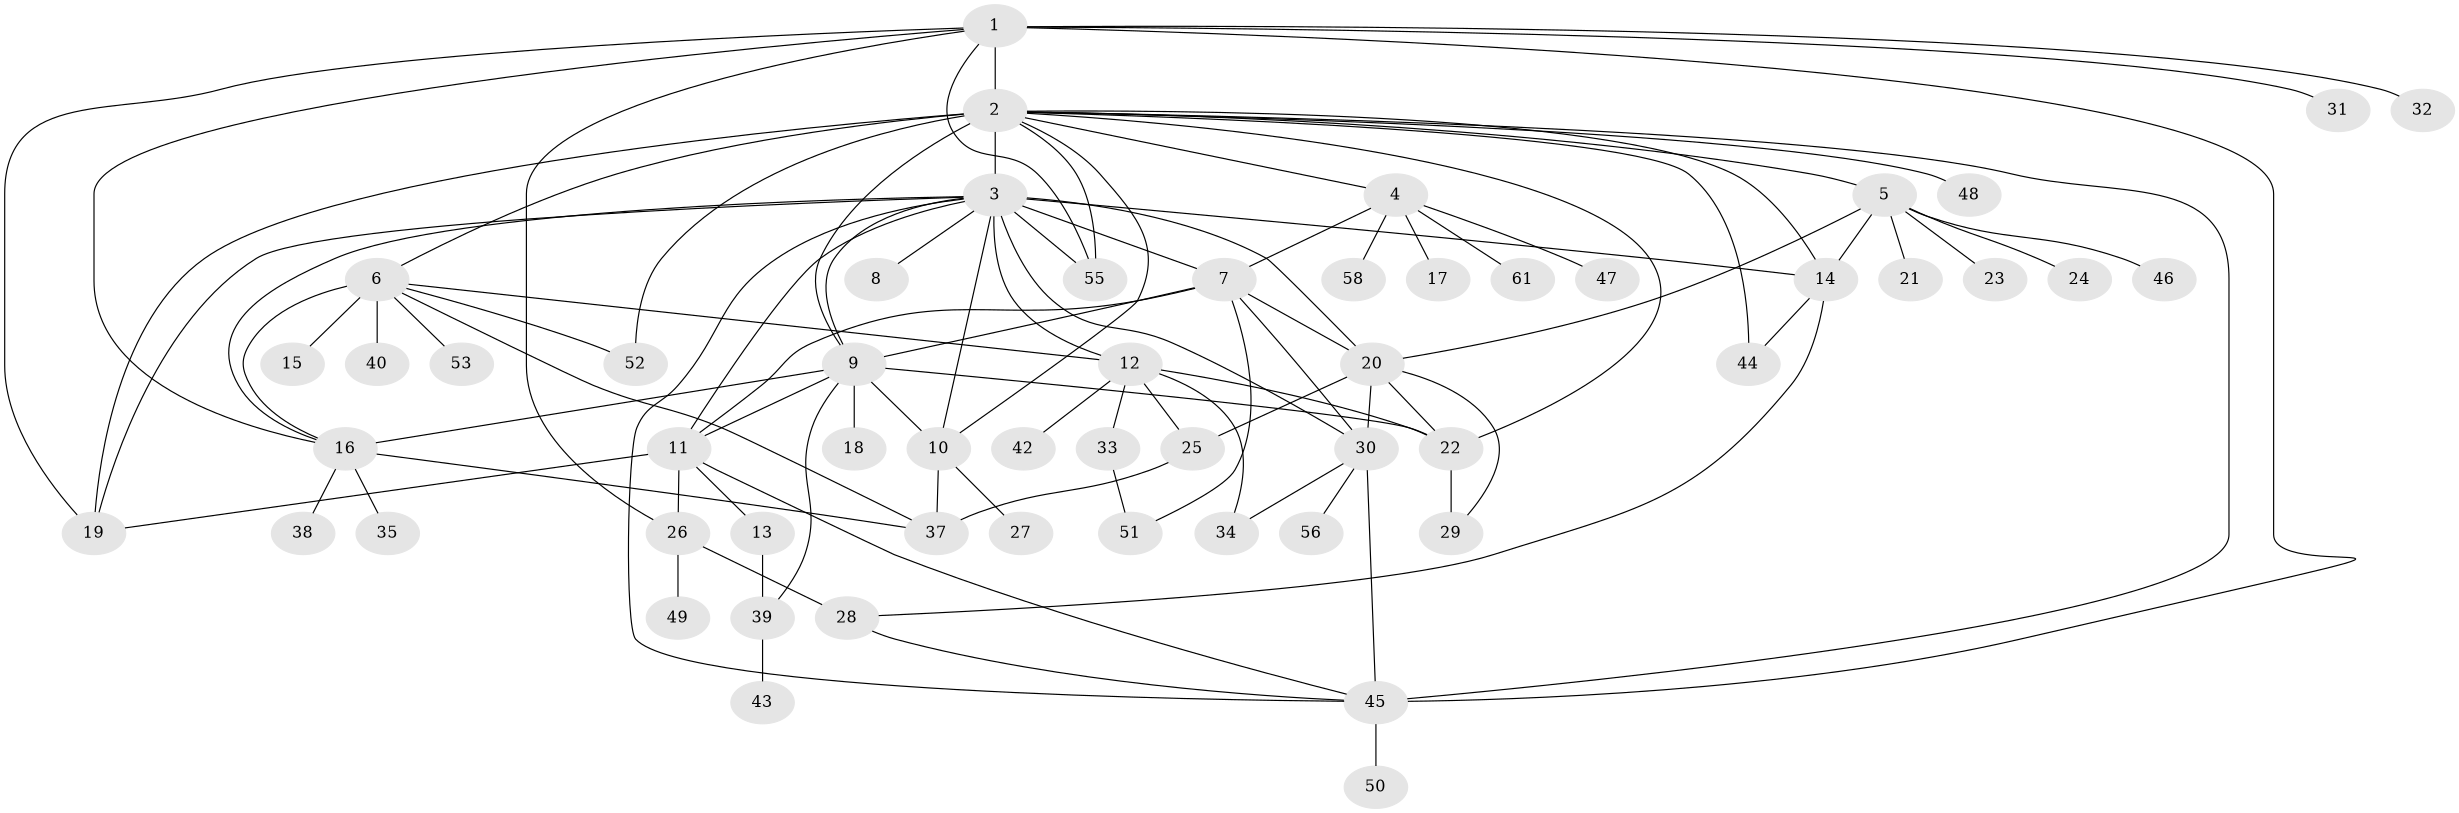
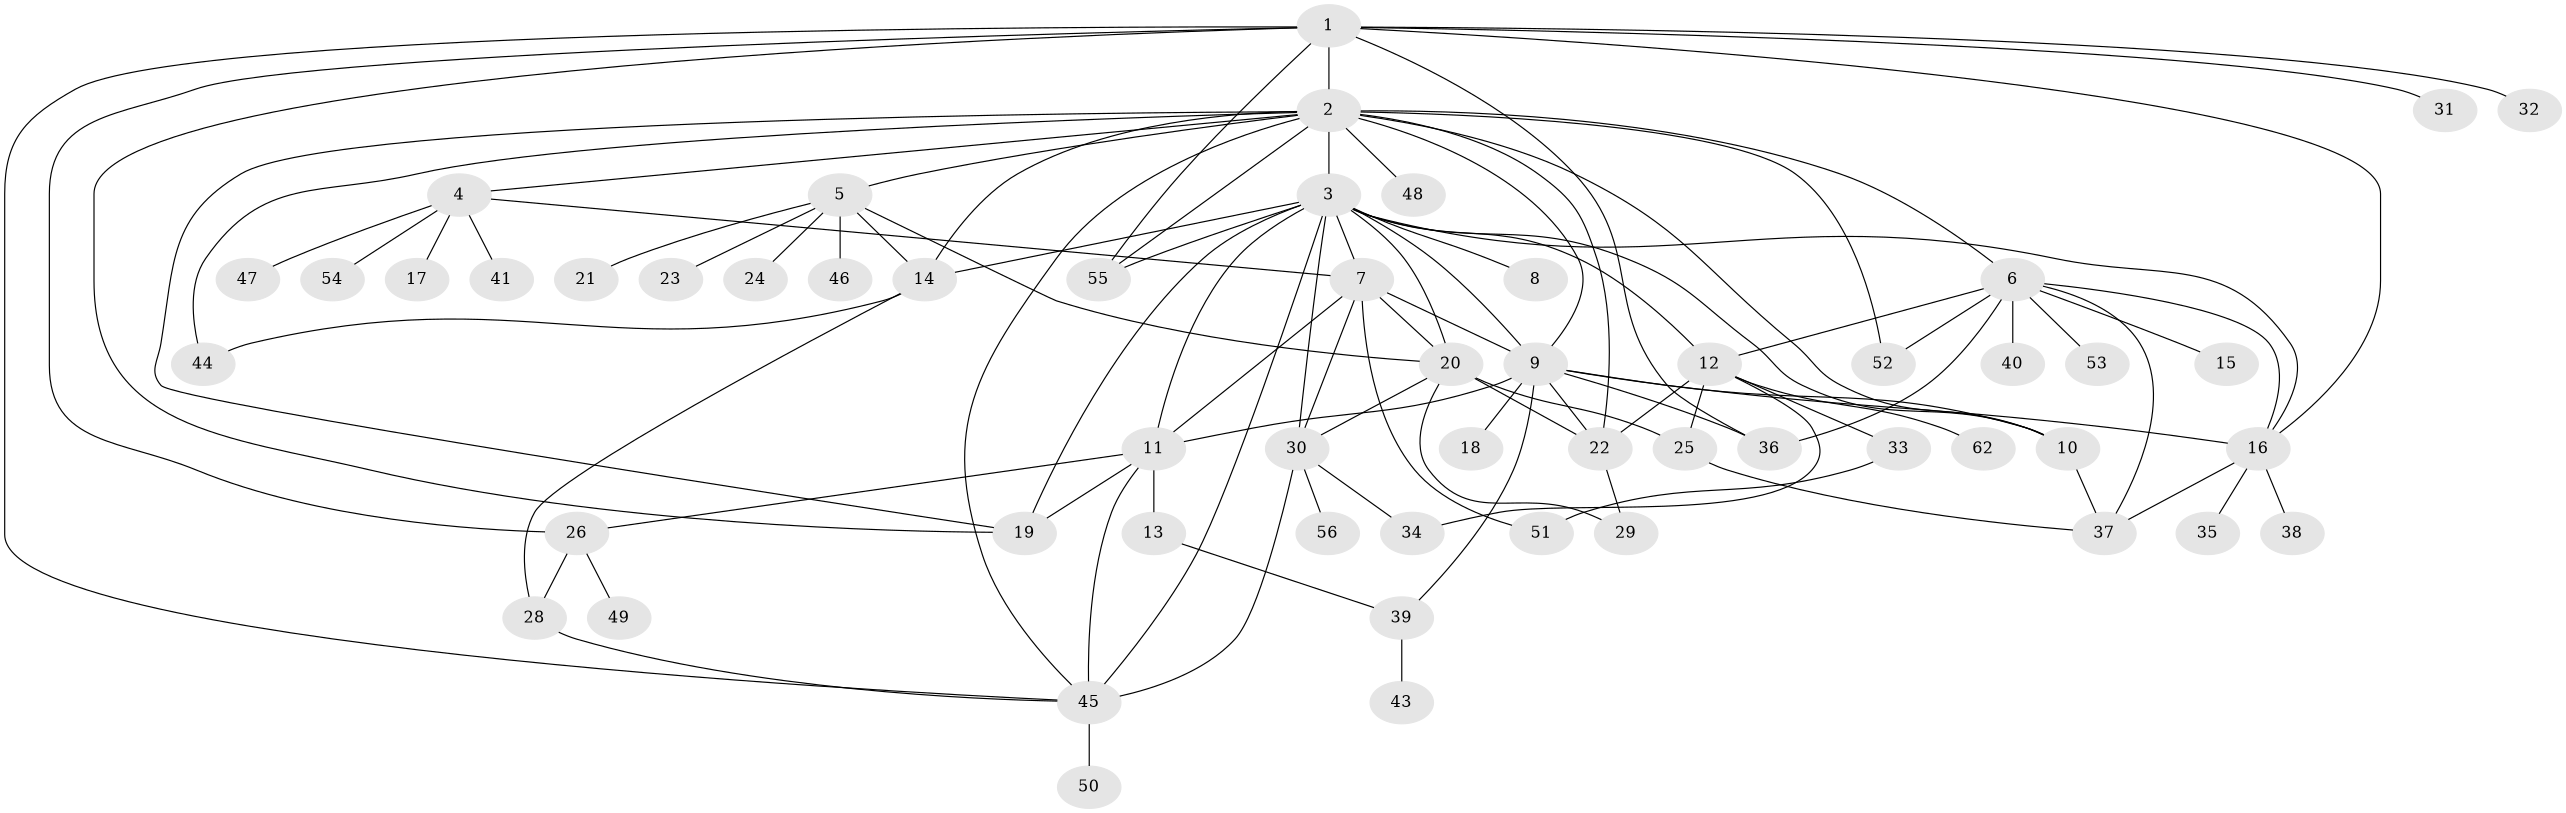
(1354, 280) -> (333, 280)
(1523, 280) -> (502, 280)
(1023, 449) -> (1983, 449)
none -> (1770, 449)
(1021, 533) -> none
